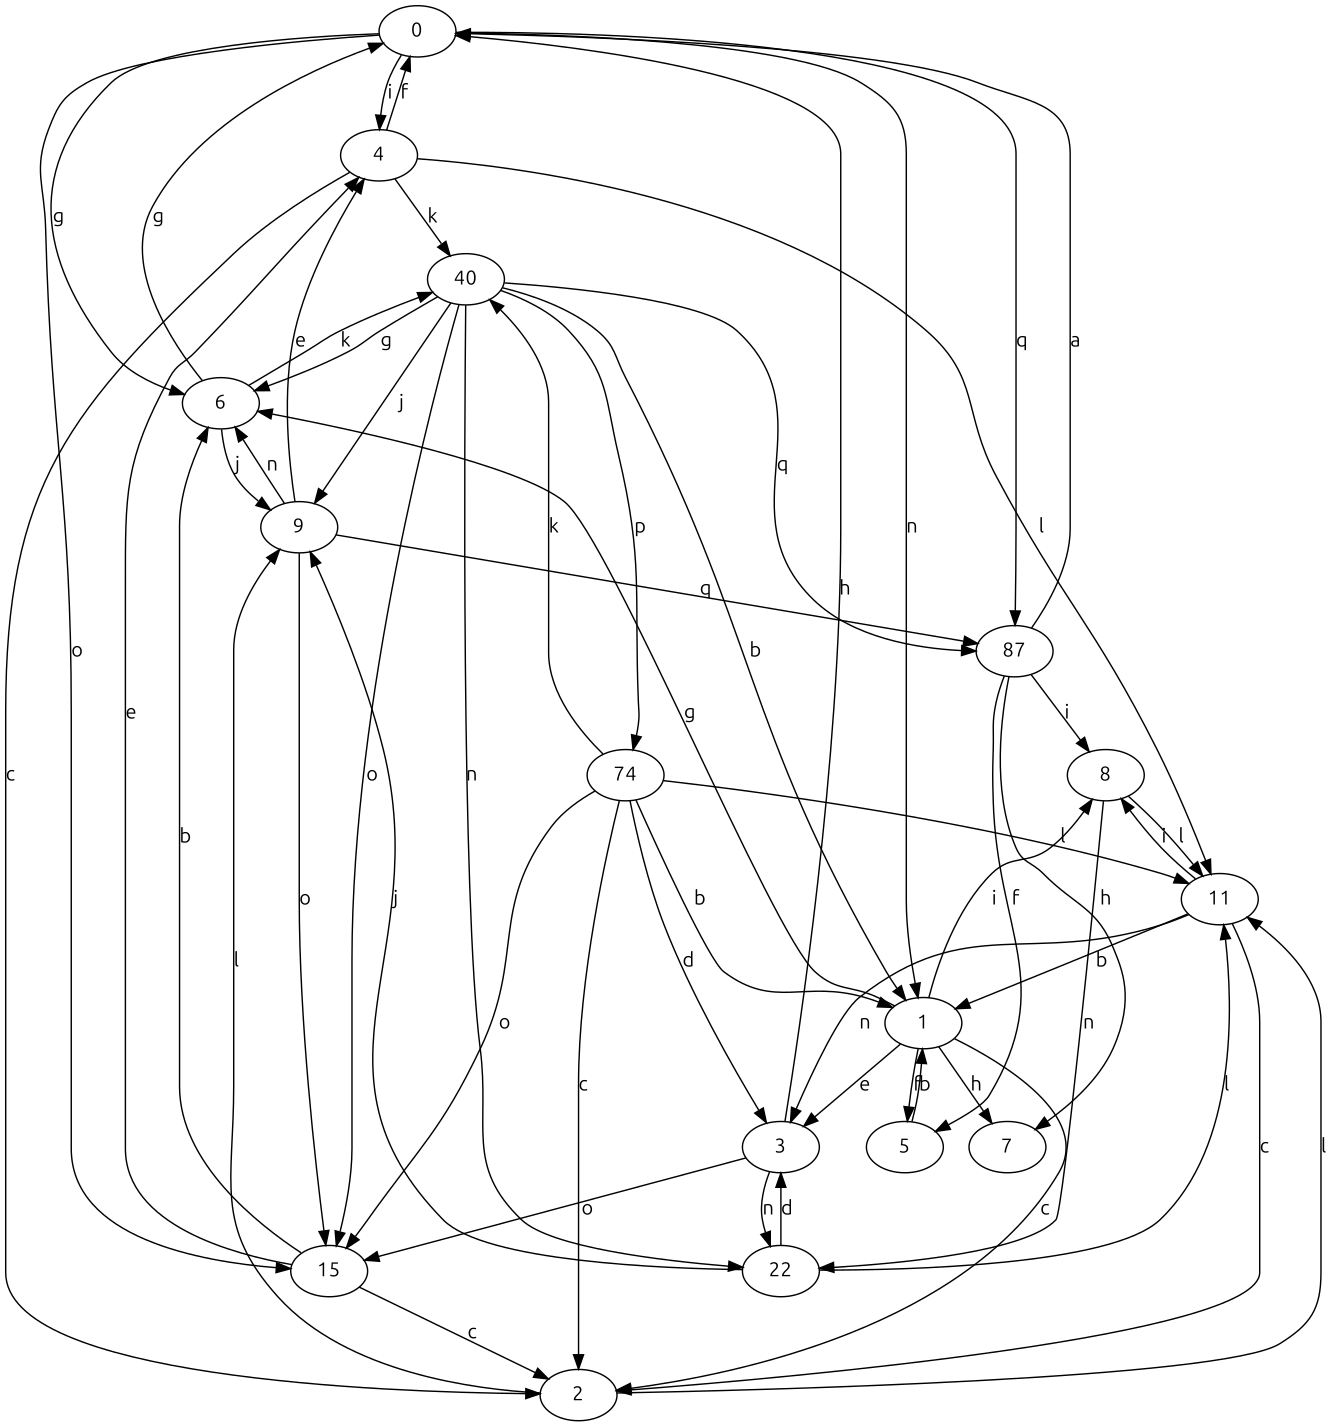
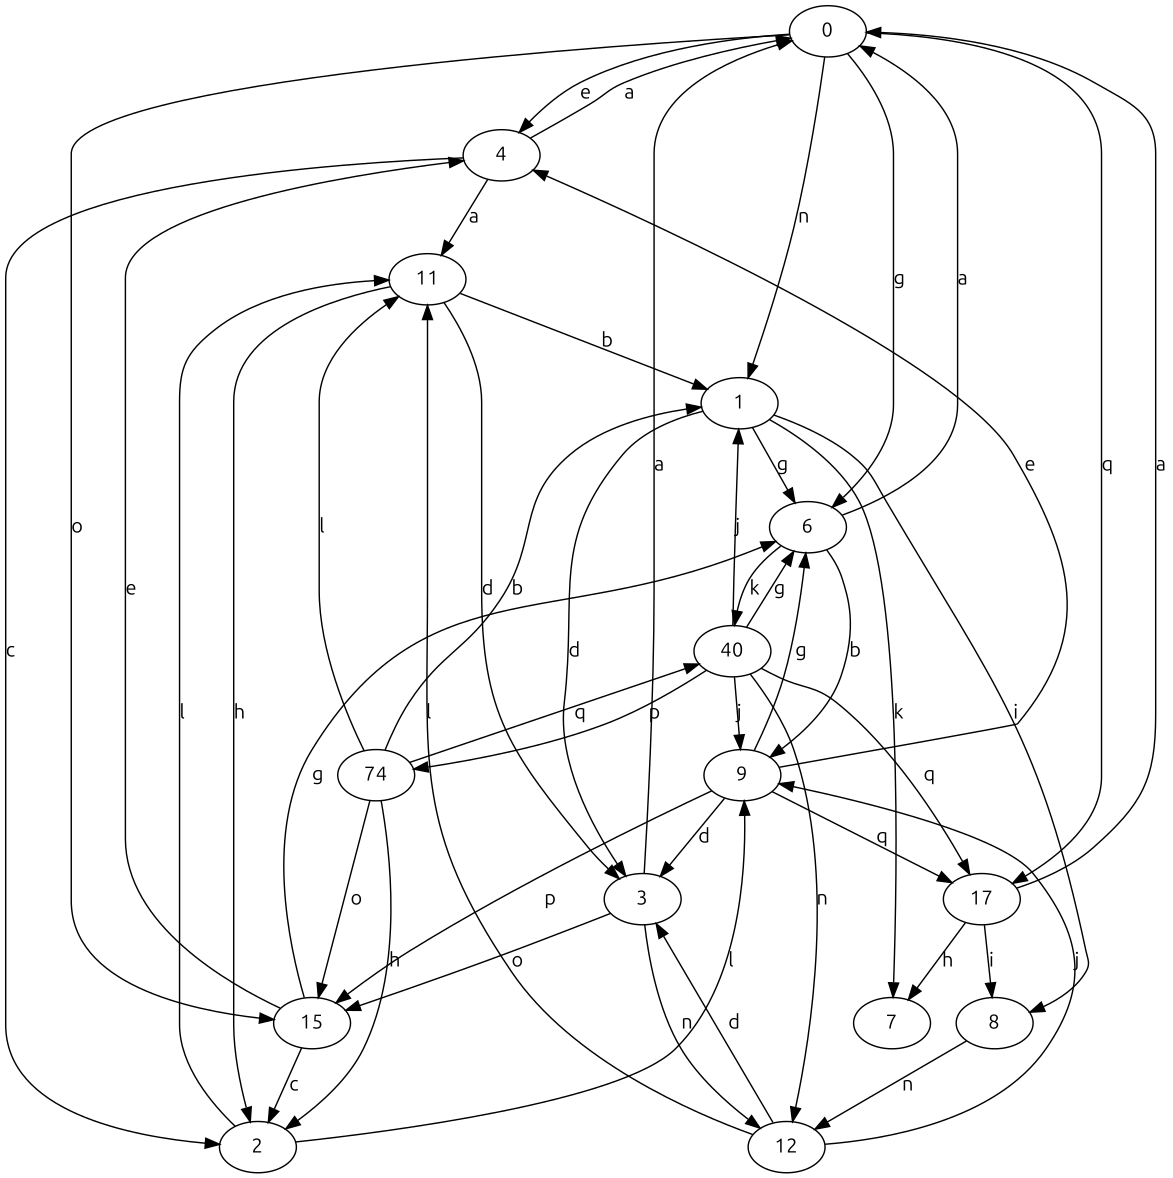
(390, 93) -> (586, 93)
(405, 93) -> (630, 93)
(418, 211) -> none
(159, 217) -> (963, 279)
(238, 465) -> (856, 651)
(273, 465) -> (802, 651)
(554, 527) -> (581, 713)
(1042, 527) -> (475, 217)
(846, 589) -> (660, 465)
(756, 651) -> (738, 527)
(1015, 651) -> (982, 899)
(365, 764) -> none
(1162, 829) -> none
(186, 837) -> (318, 775)
(1160, 847) -> none
(306, 899) -> (551, 899)
(680, 961) -> (697, 832)
(866, 1023) -> (488, 589)
(584, 1085) -> (395, 961)
(865, 1085) -> (575, 651)
(977, 1085) -> (898, 713)
(905, 1147) -> none
(1265, 1147) -> (240, 713)
(781, 1271) -> (787, 1147)
(952, 1280) -> none
